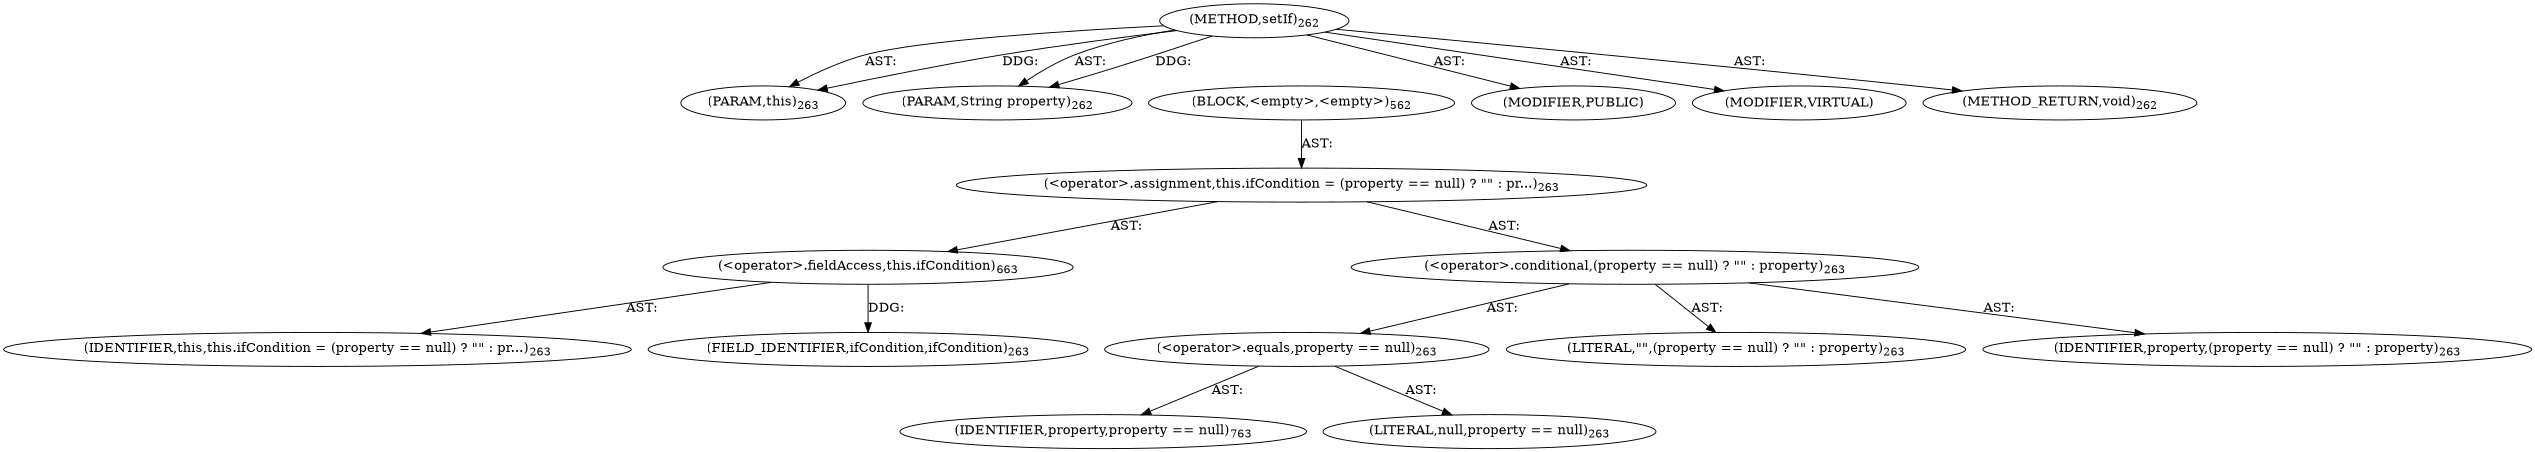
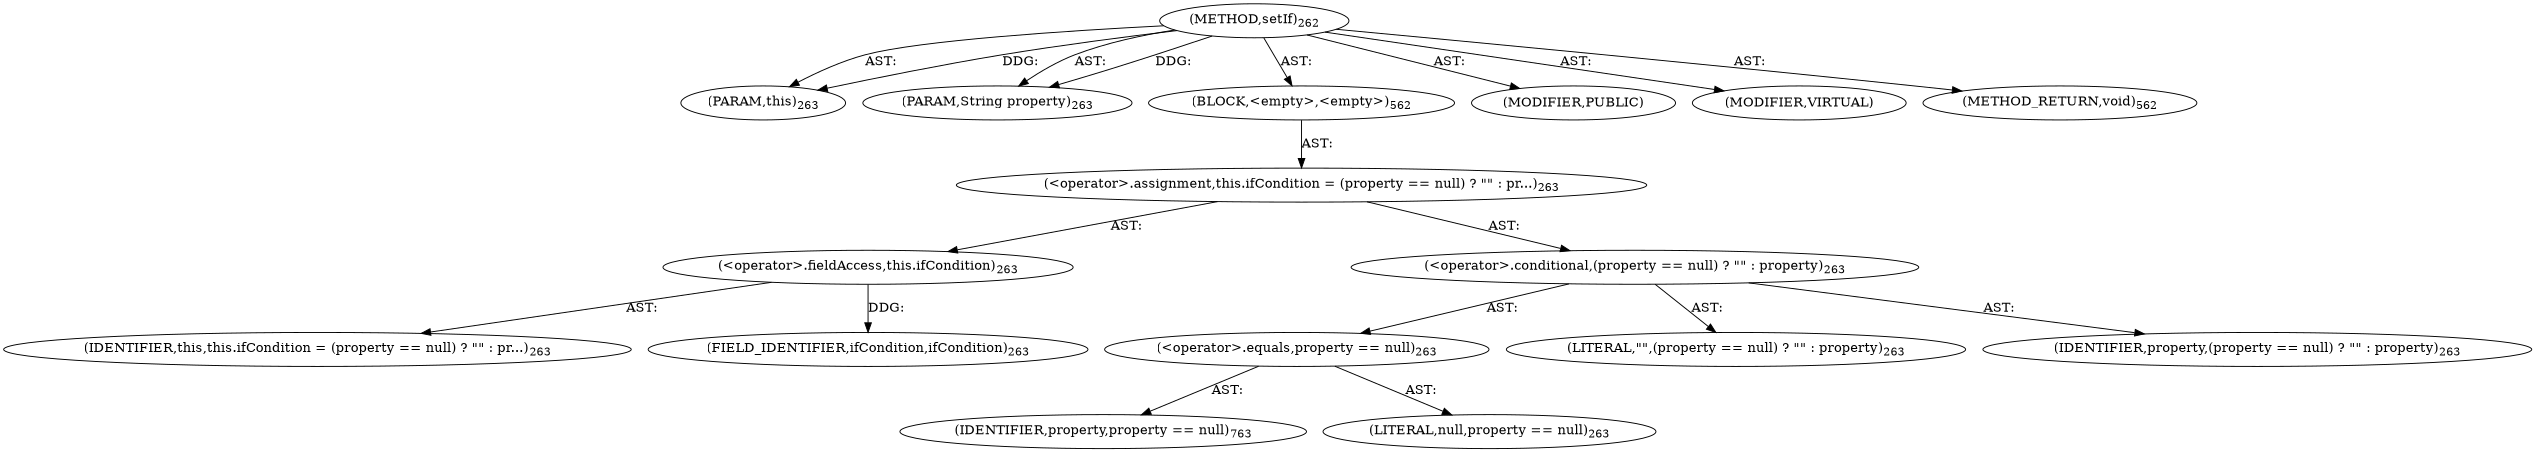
none -> (1275, 58)
(1082, 102) -> (1082, 102)
(2147, 102) -> (2147, 102)
(1007, 266) -> (1007, 266)
